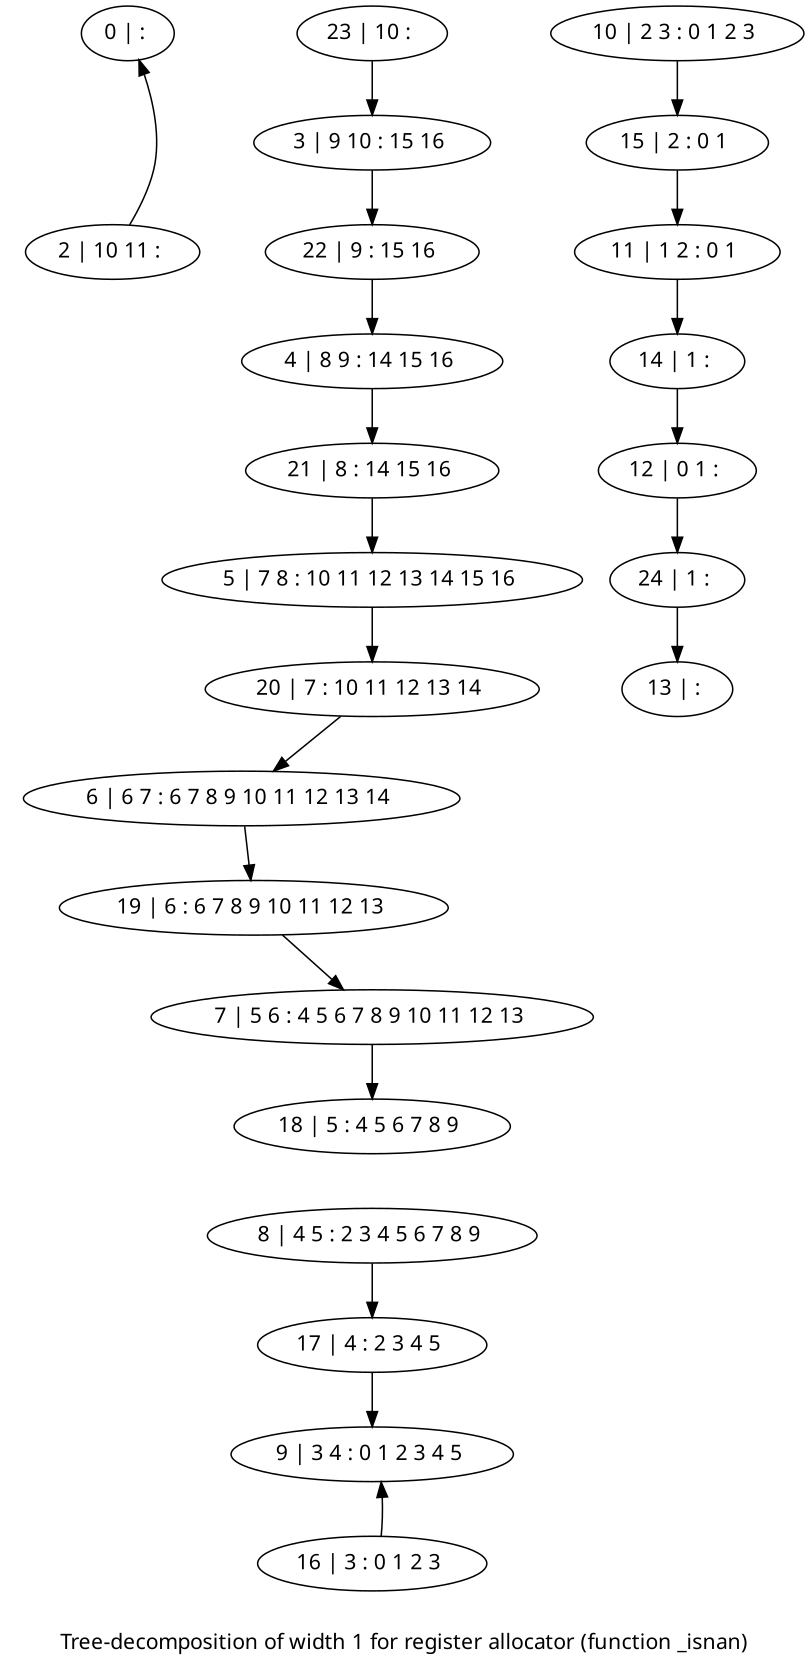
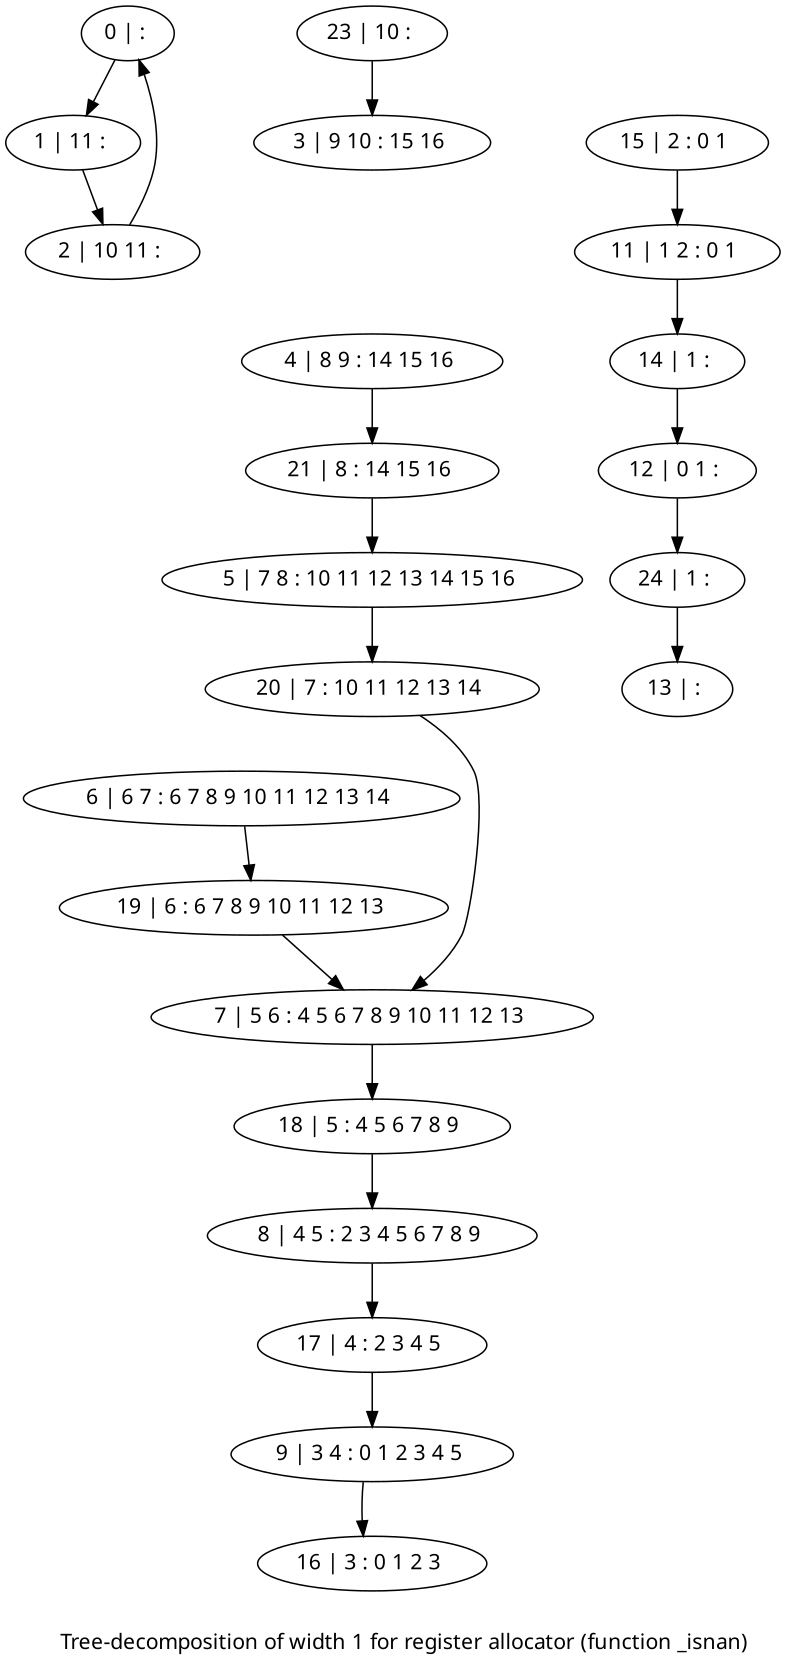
(677, 33) -> none
none -> (73, 143)
(372, 252) -> none
(313, 739) -> (478, 844)
none -> (372, 1174)
(382, 1517) -> (362, 1501)
